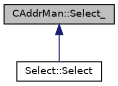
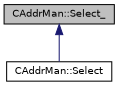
(59, 71) -> (59, 71)
